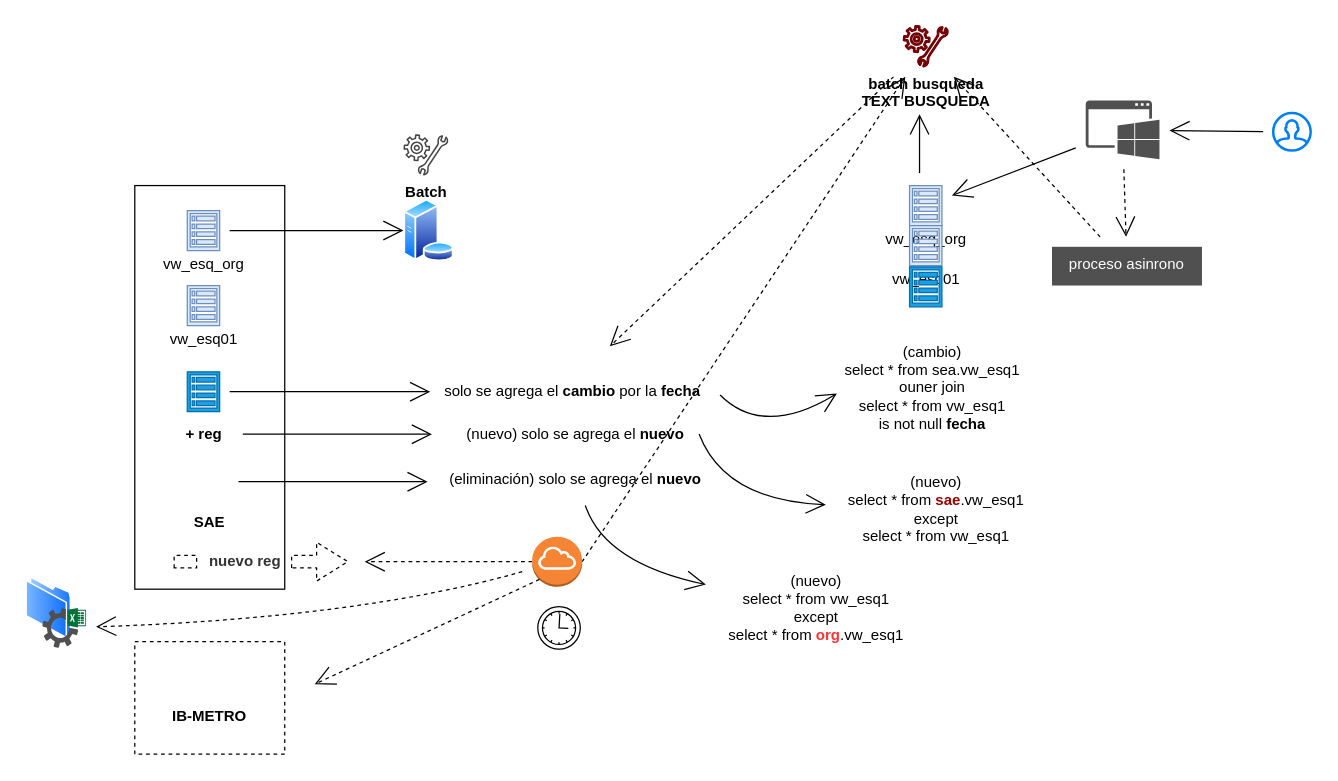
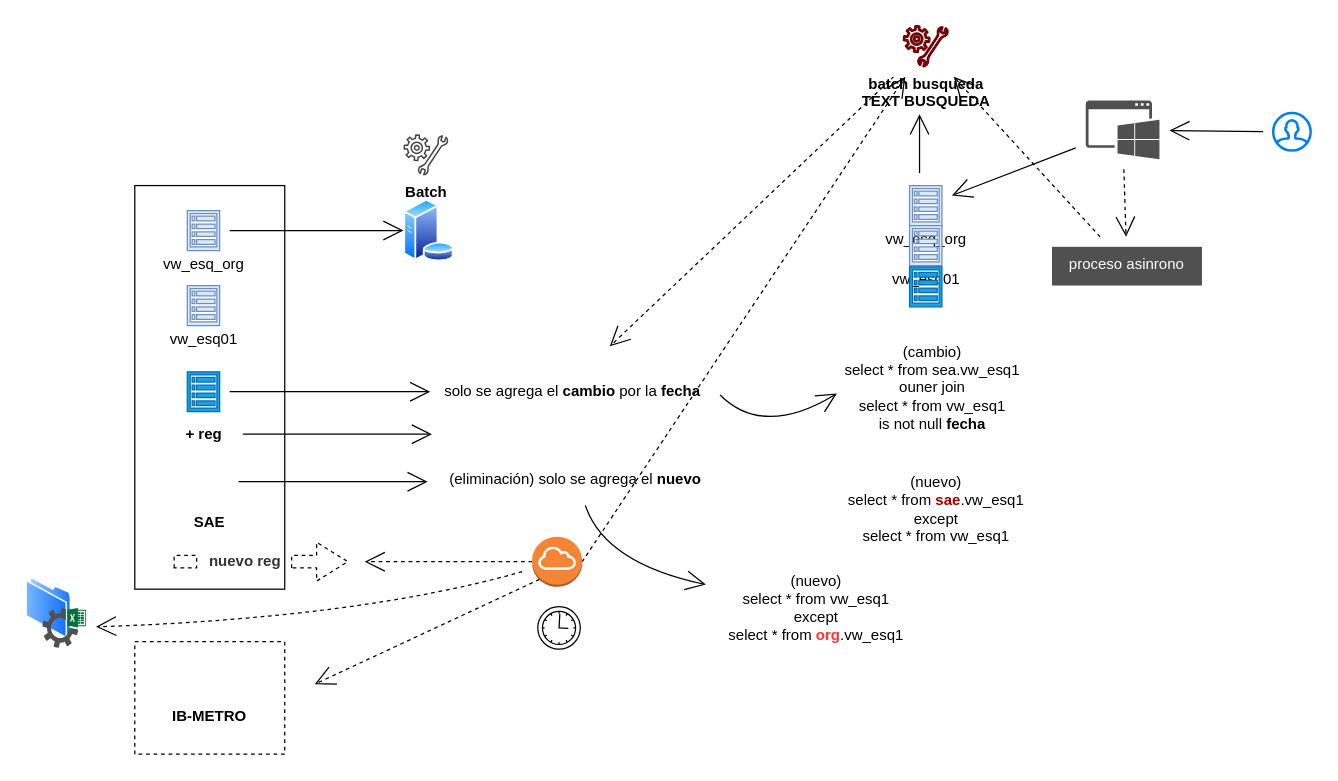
(576, 434) -> none
(750, 489) -> none
